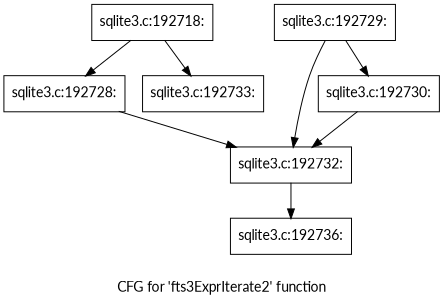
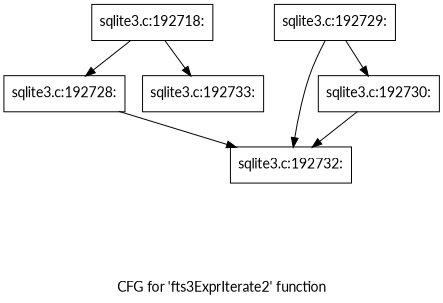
(291, 236) -> none
